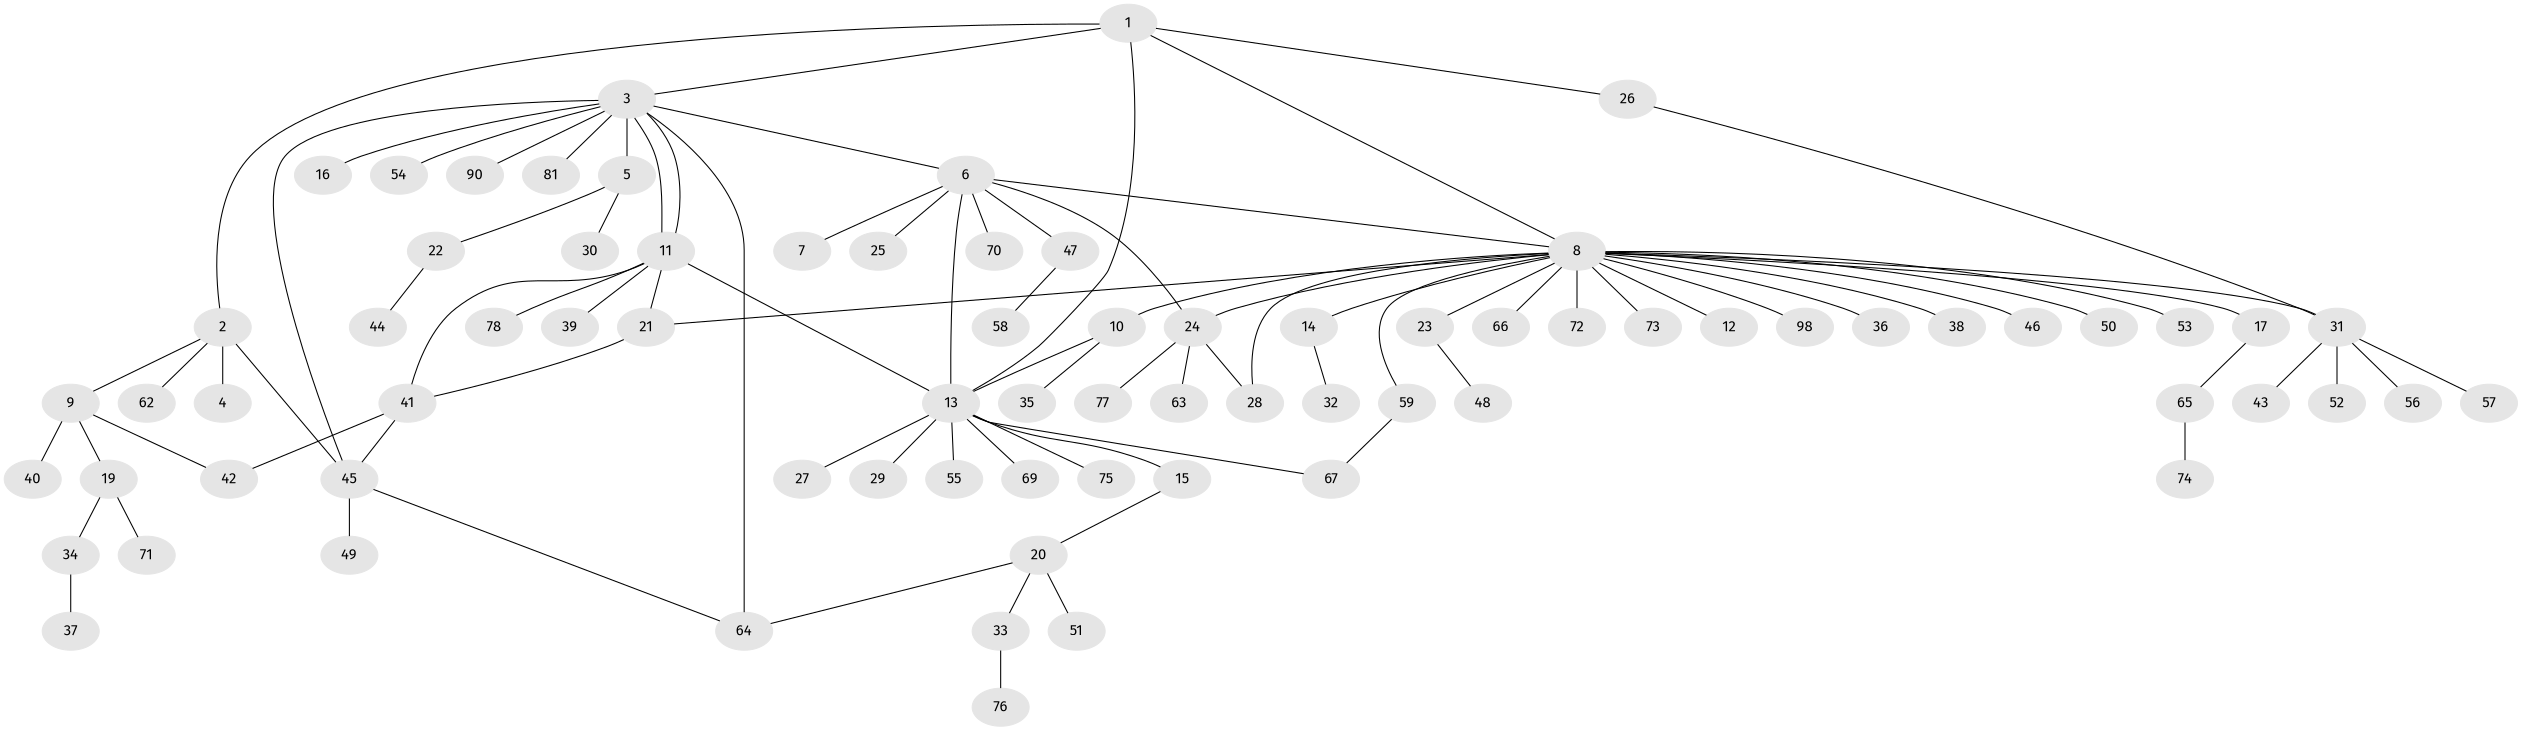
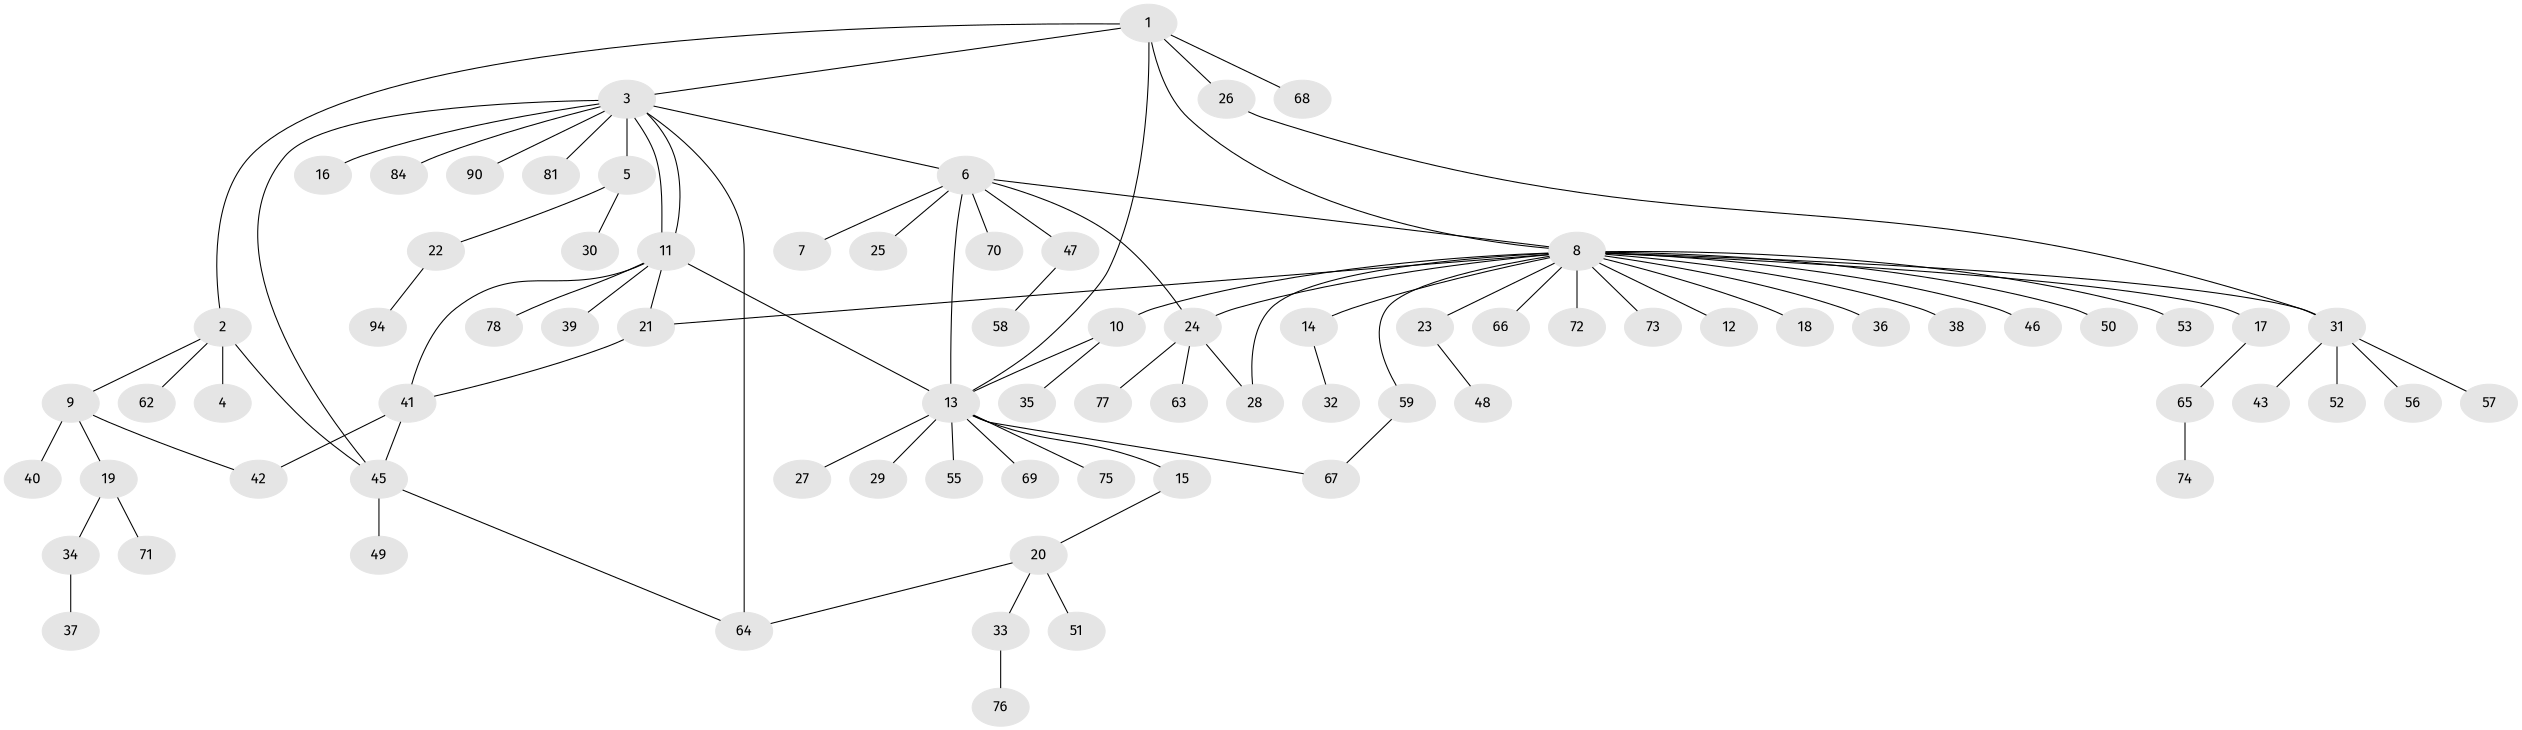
none -> (1303, 99)
(399, 175) -> (399, 175)
(378, 327) -> (378, 327)
(1805, 327) -> (1805, 327)
